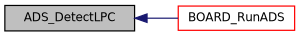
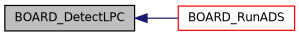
(70, 18) -> (70, 18)
